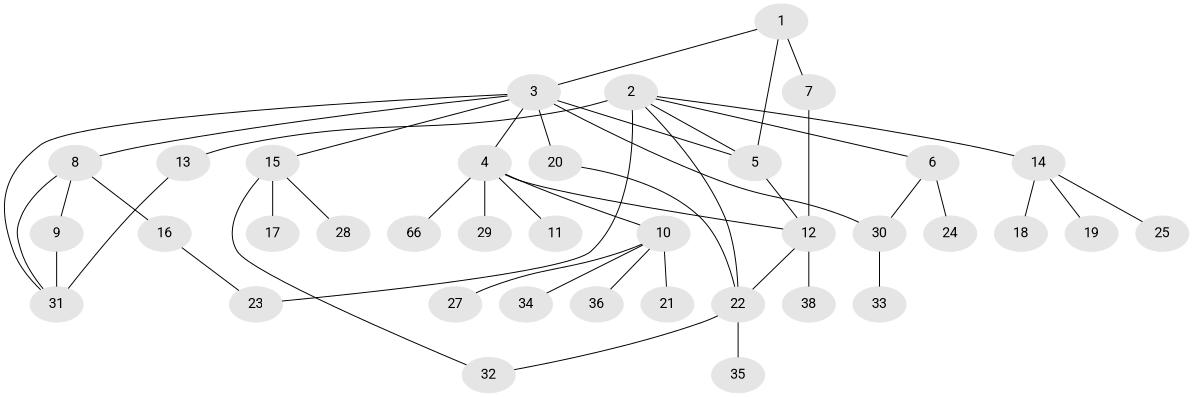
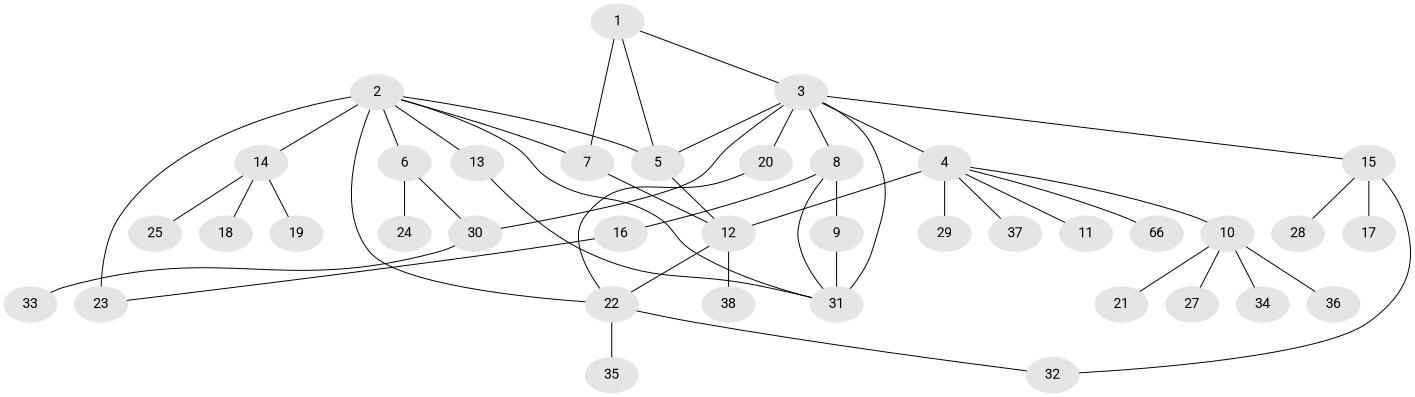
none -> (492, 127)
none -> (595, 197)
none -> (1015, 234)
